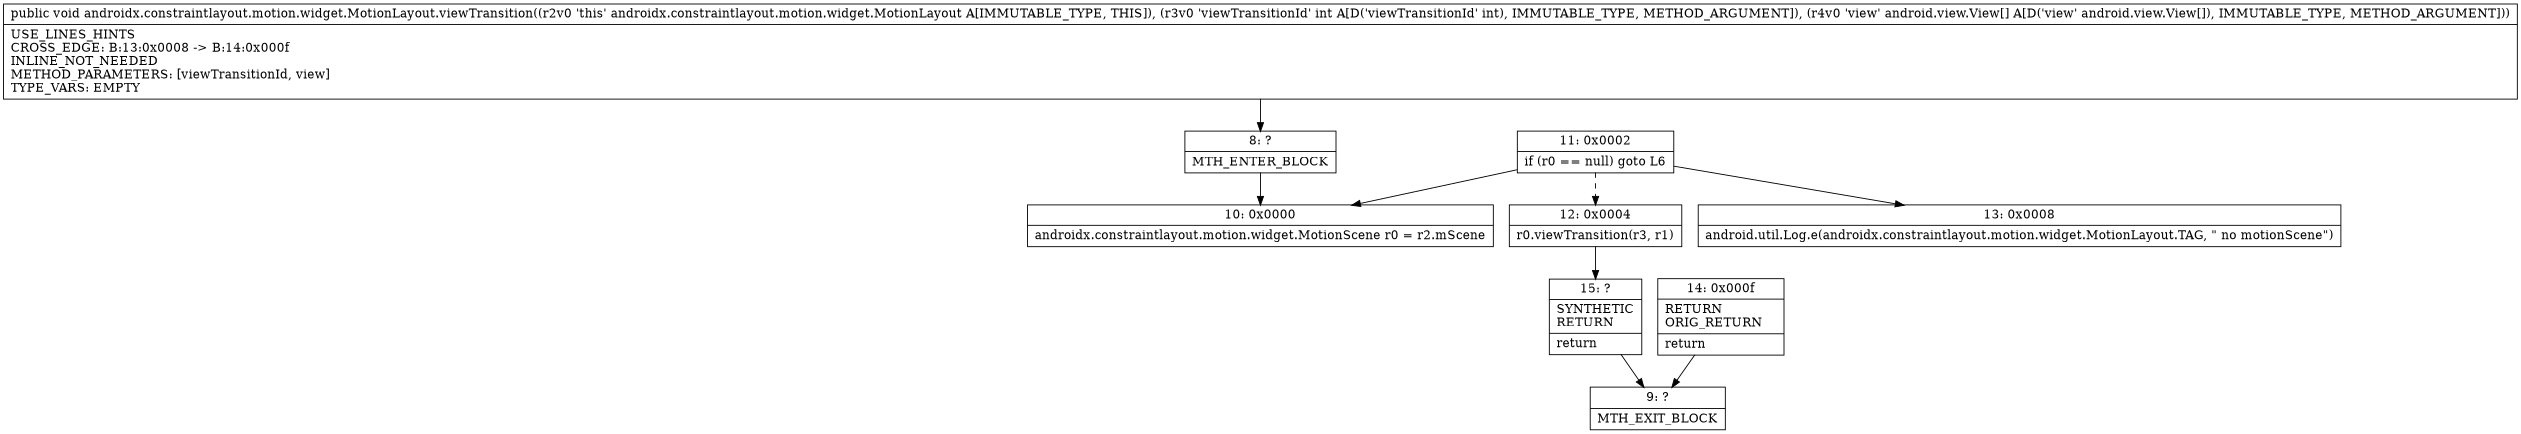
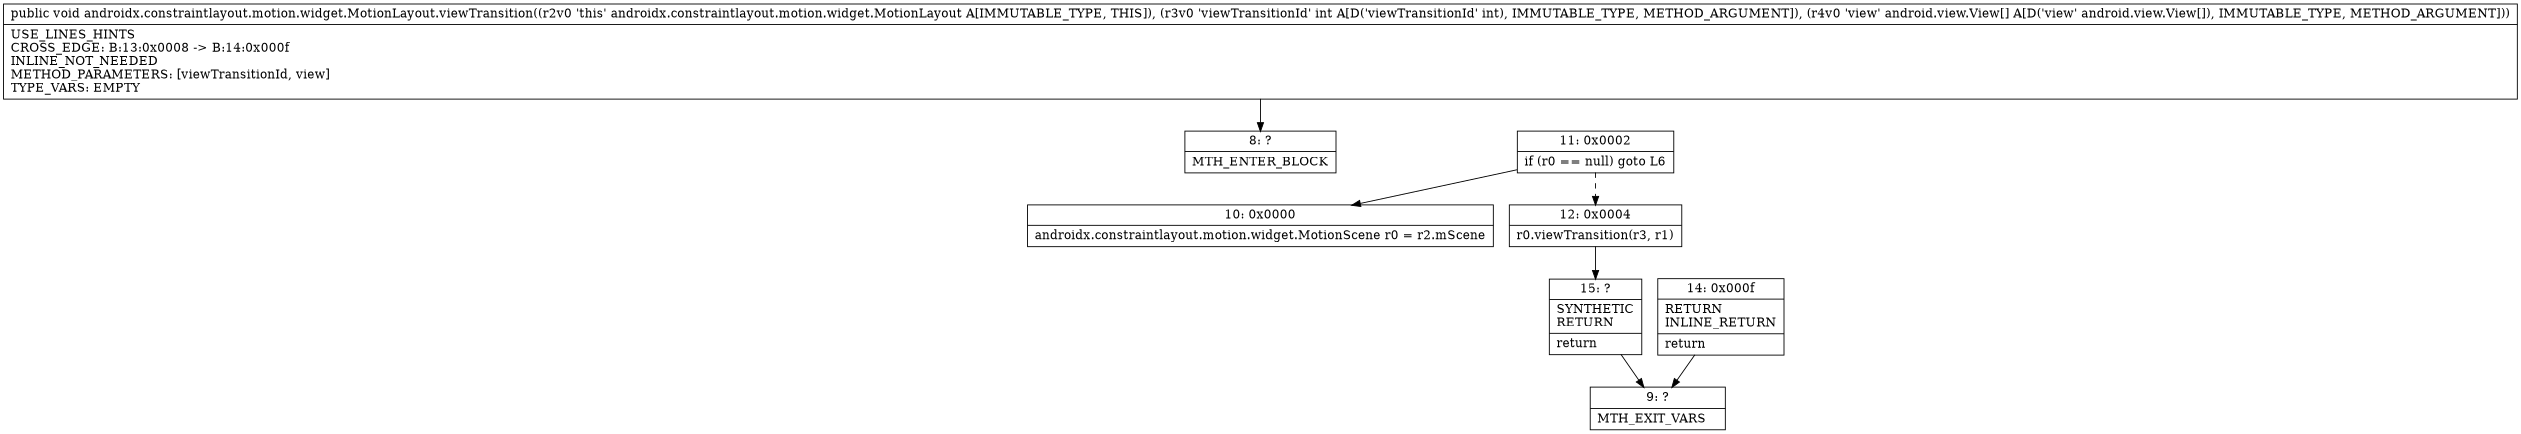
(1260, 184) -> none
(2020, 226) -> none
(1714, 323) -> (1721, 323)
(1658, 419) -> (1652, 419)
